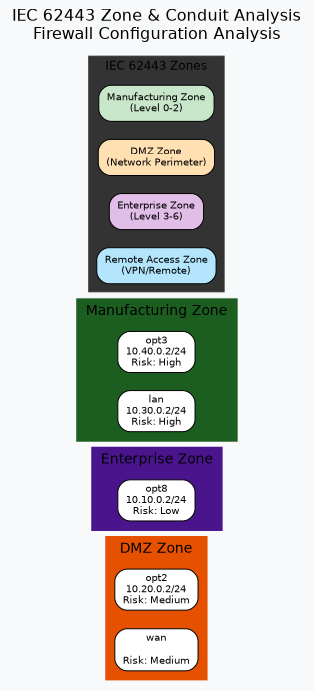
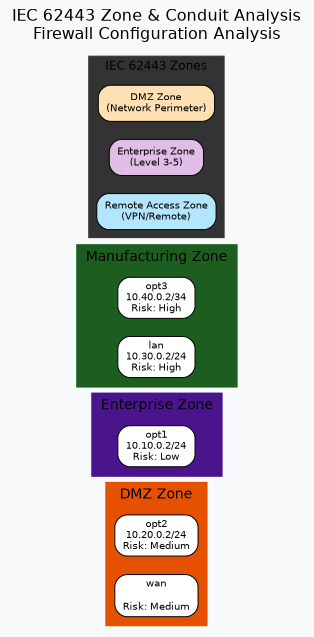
(156, 103) -> none
(156, 212) -> (156, 157)
(156, 352) -> (156, 298)
(156, 500) -> (156, 446)
